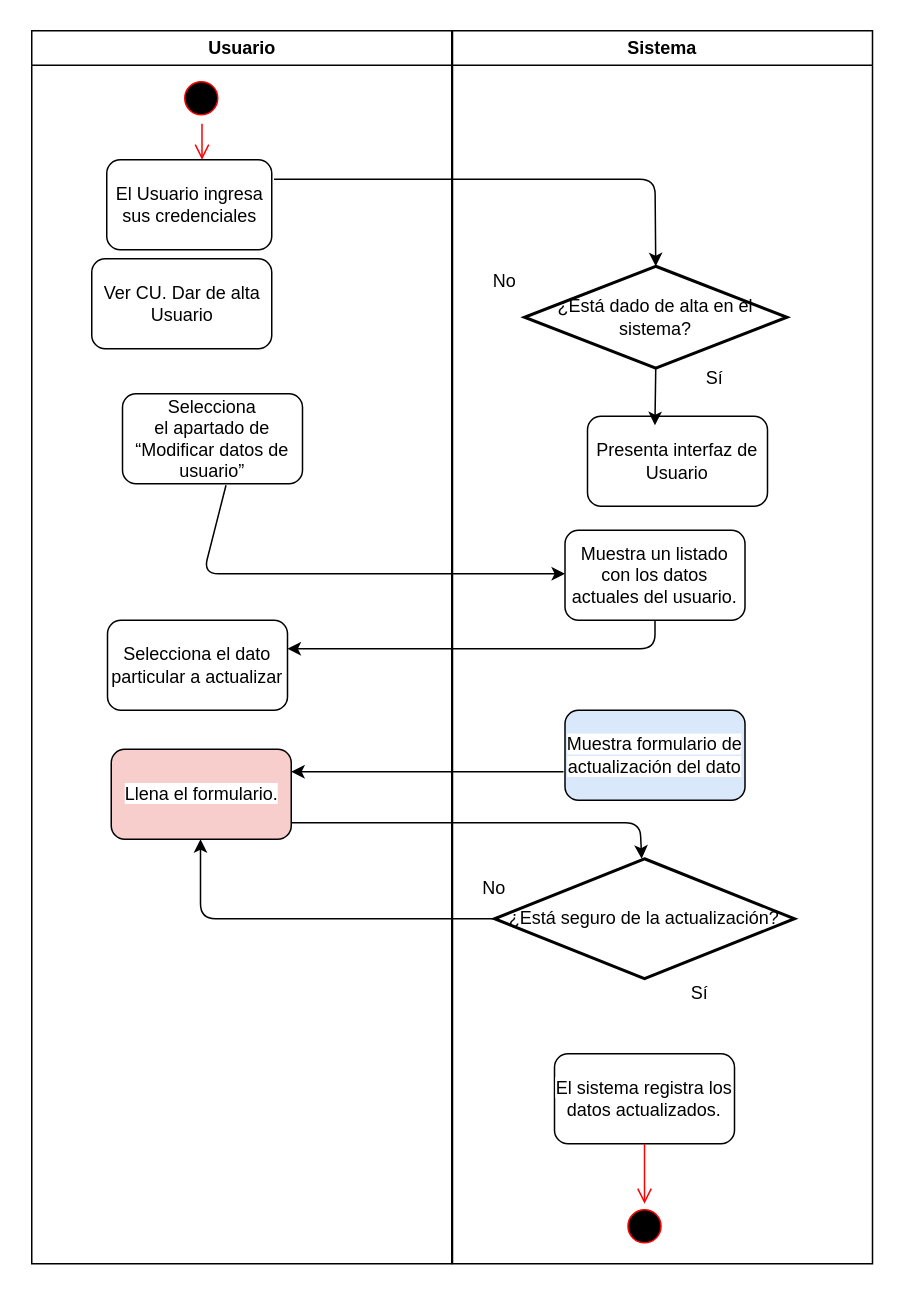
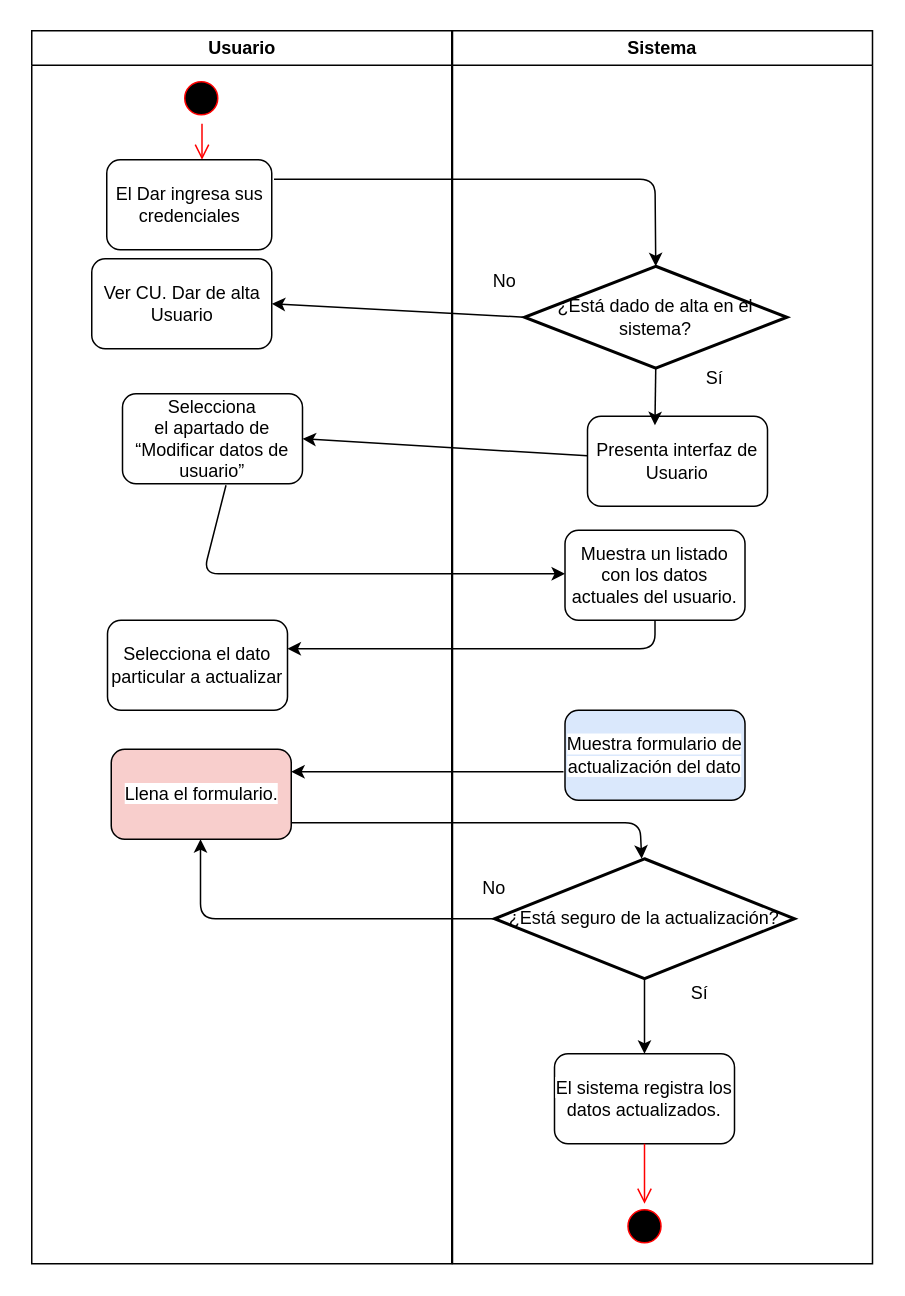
(190, 205) -> (190, 205)
none -> (402, 311)
none -> (448, 447)
none -> (644, 1011)
